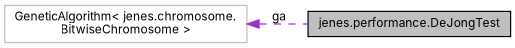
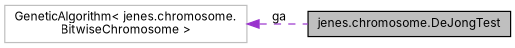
(409, 24) -> (409, 24)
